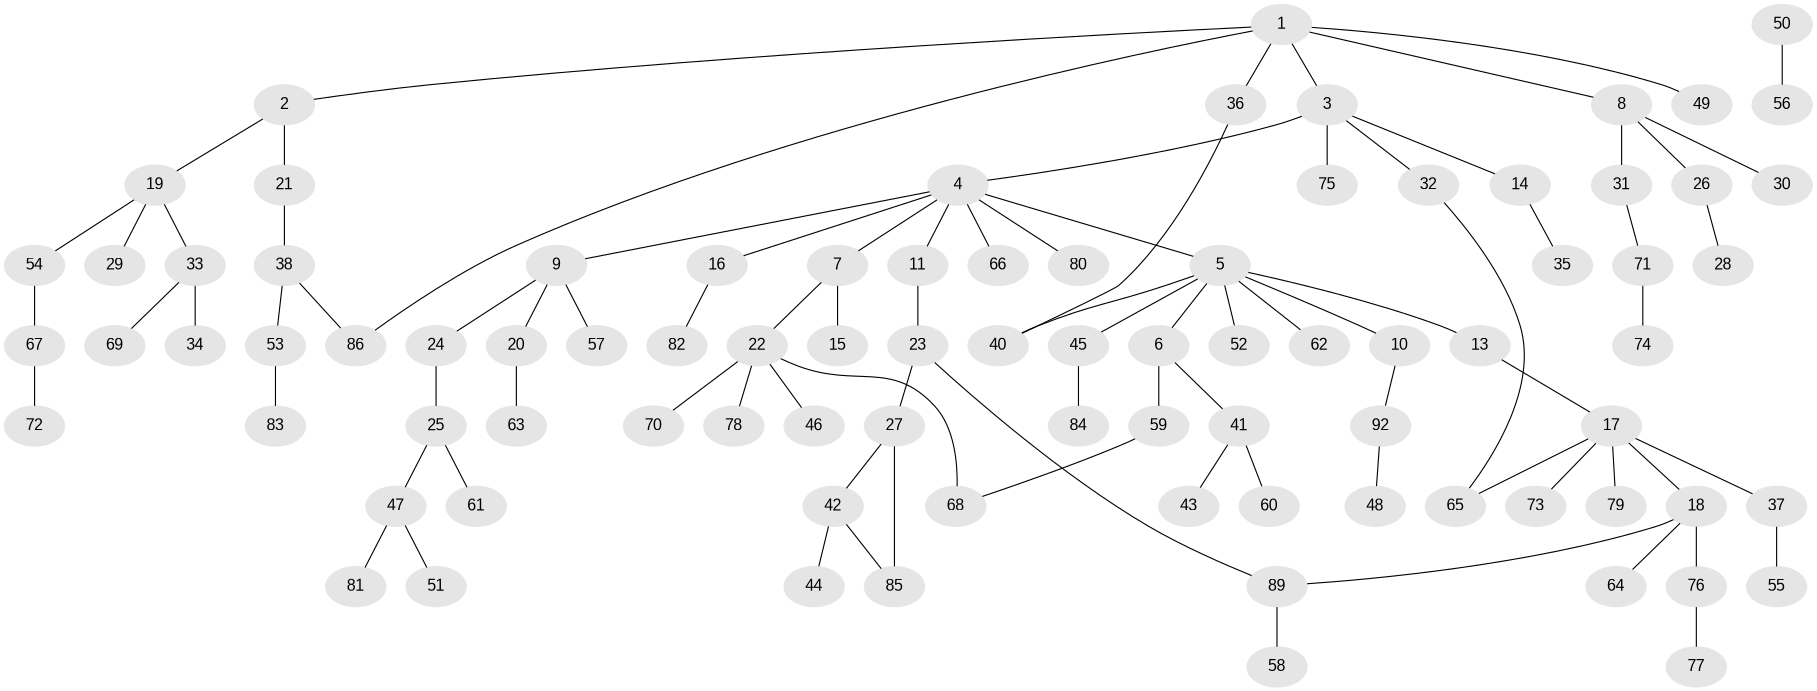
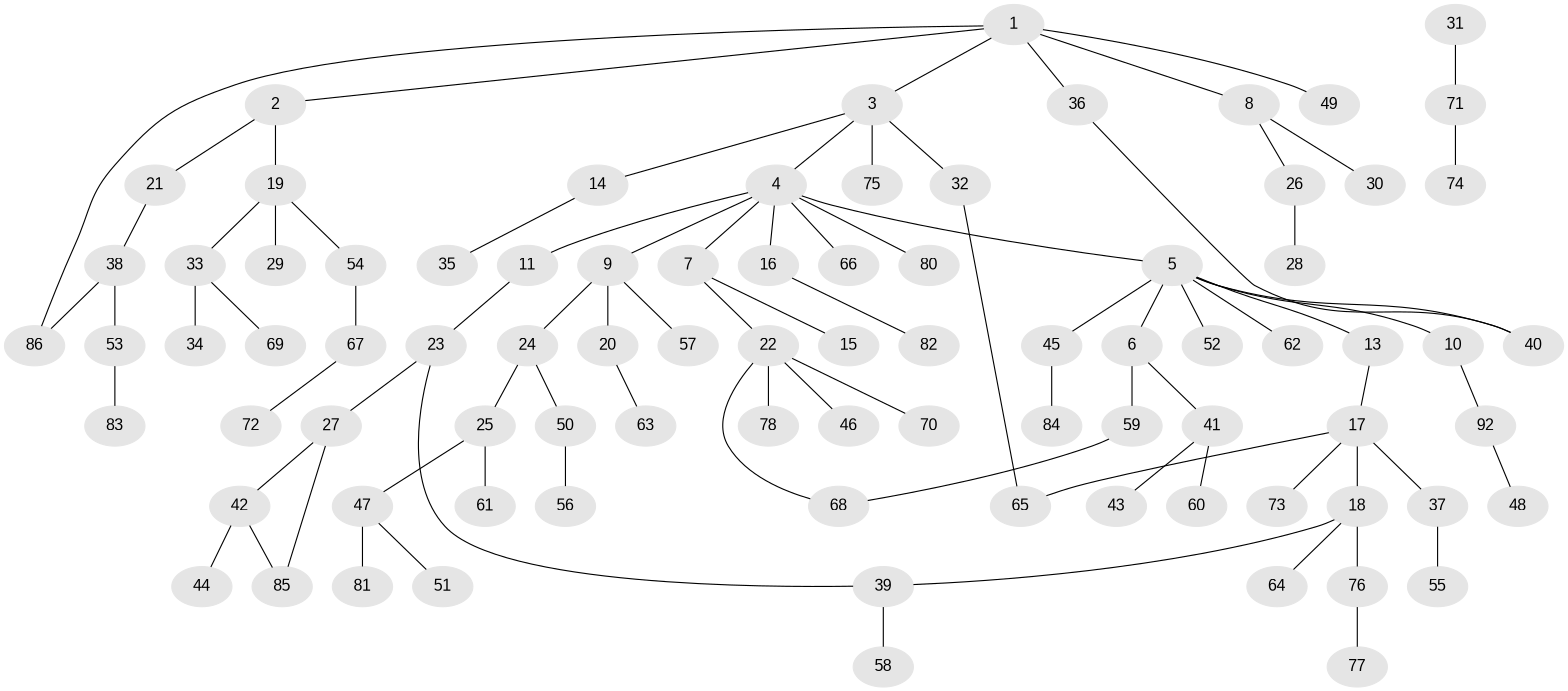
(1622, 145) -> none
none -> (546, 386)
(1616, 506) -> none
(1277, 587) -> (883, 587)
